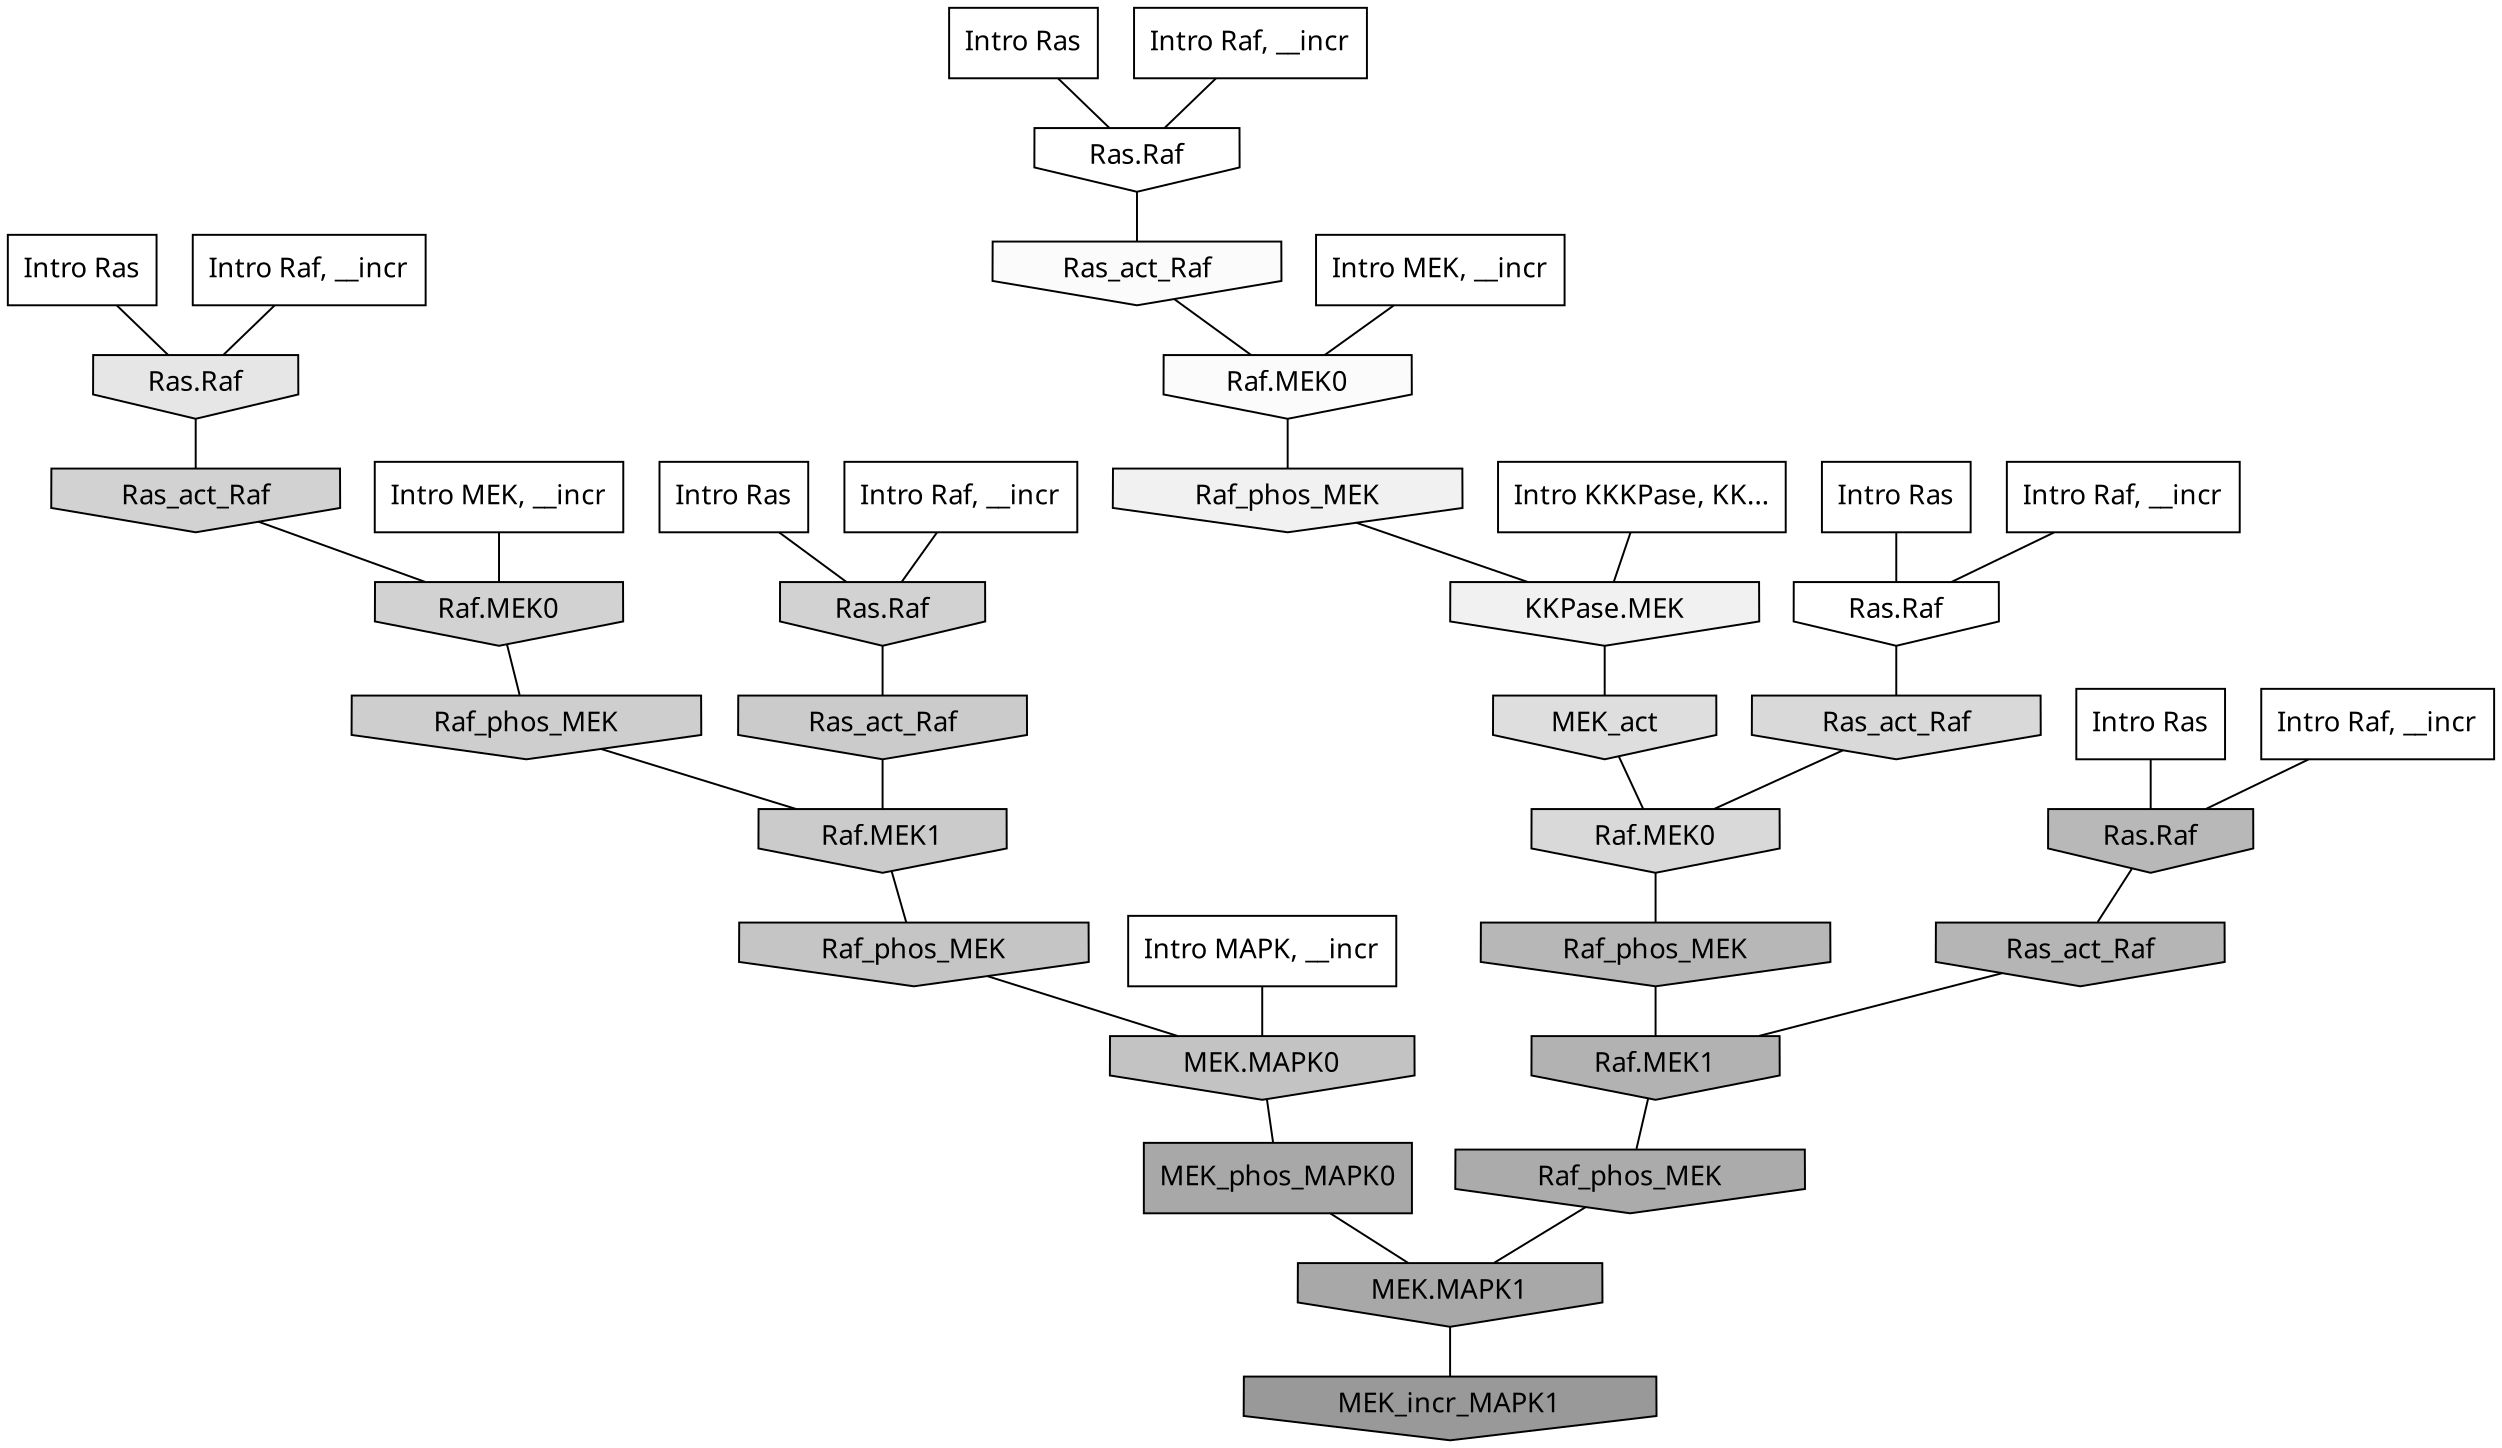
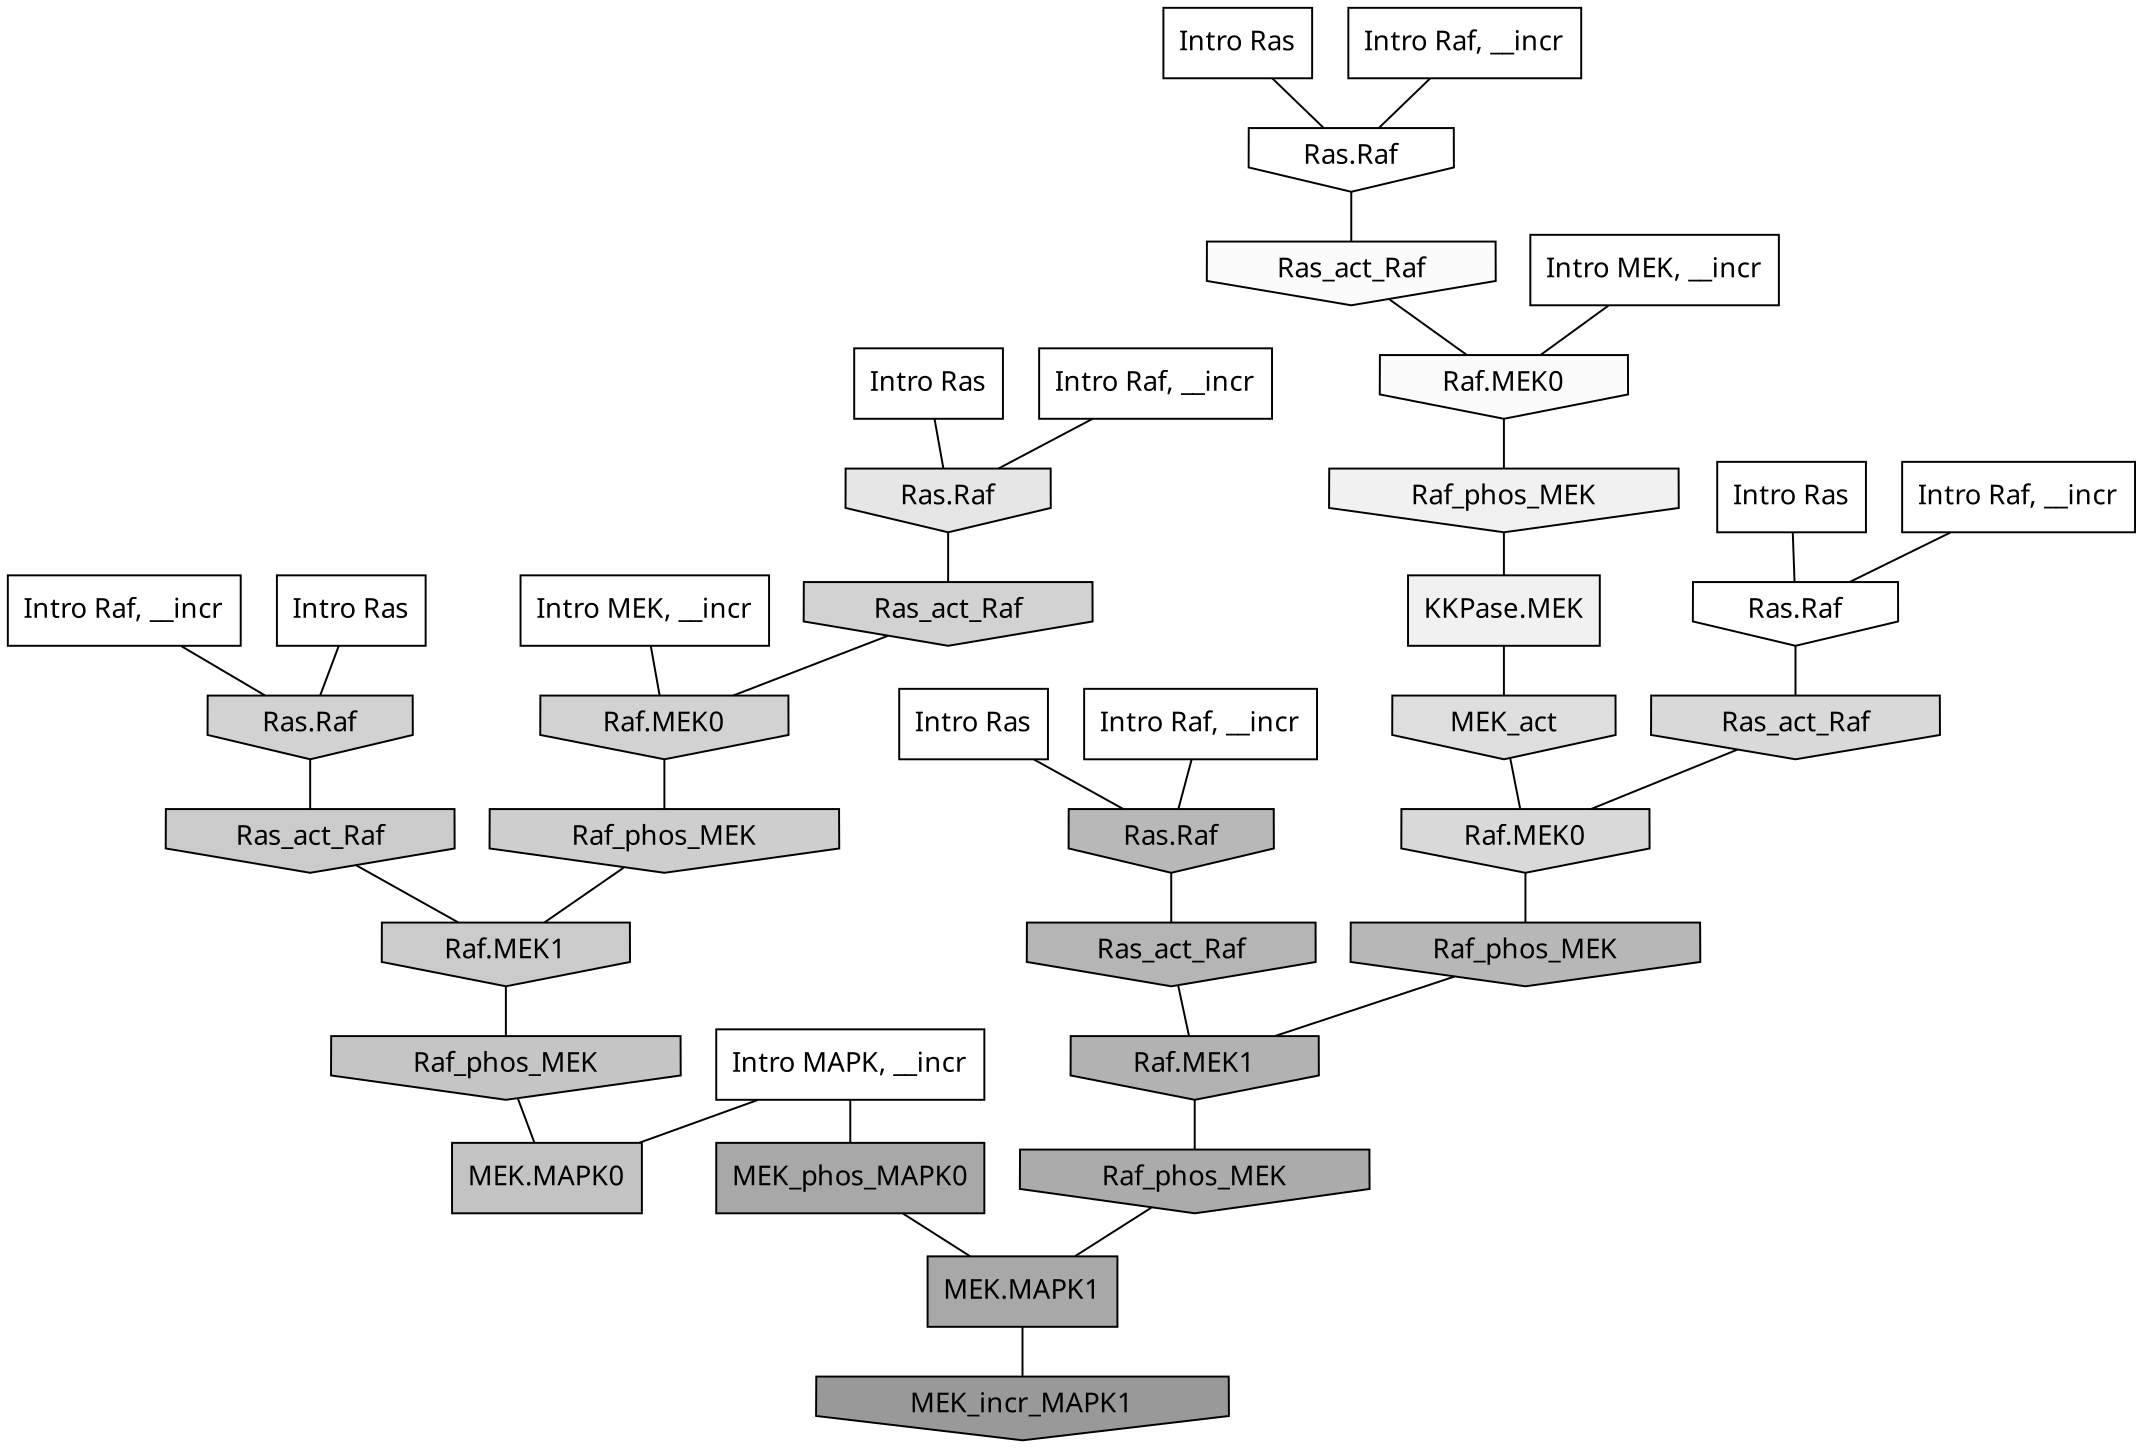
(1642, 497) -> none
(1605, 611) -> (1504, 611)
(1262, 1065) -> (547, 1178)
(1270, 1121) -> (850, 1121)
(1450, 1292) -> (1023, 1292)
